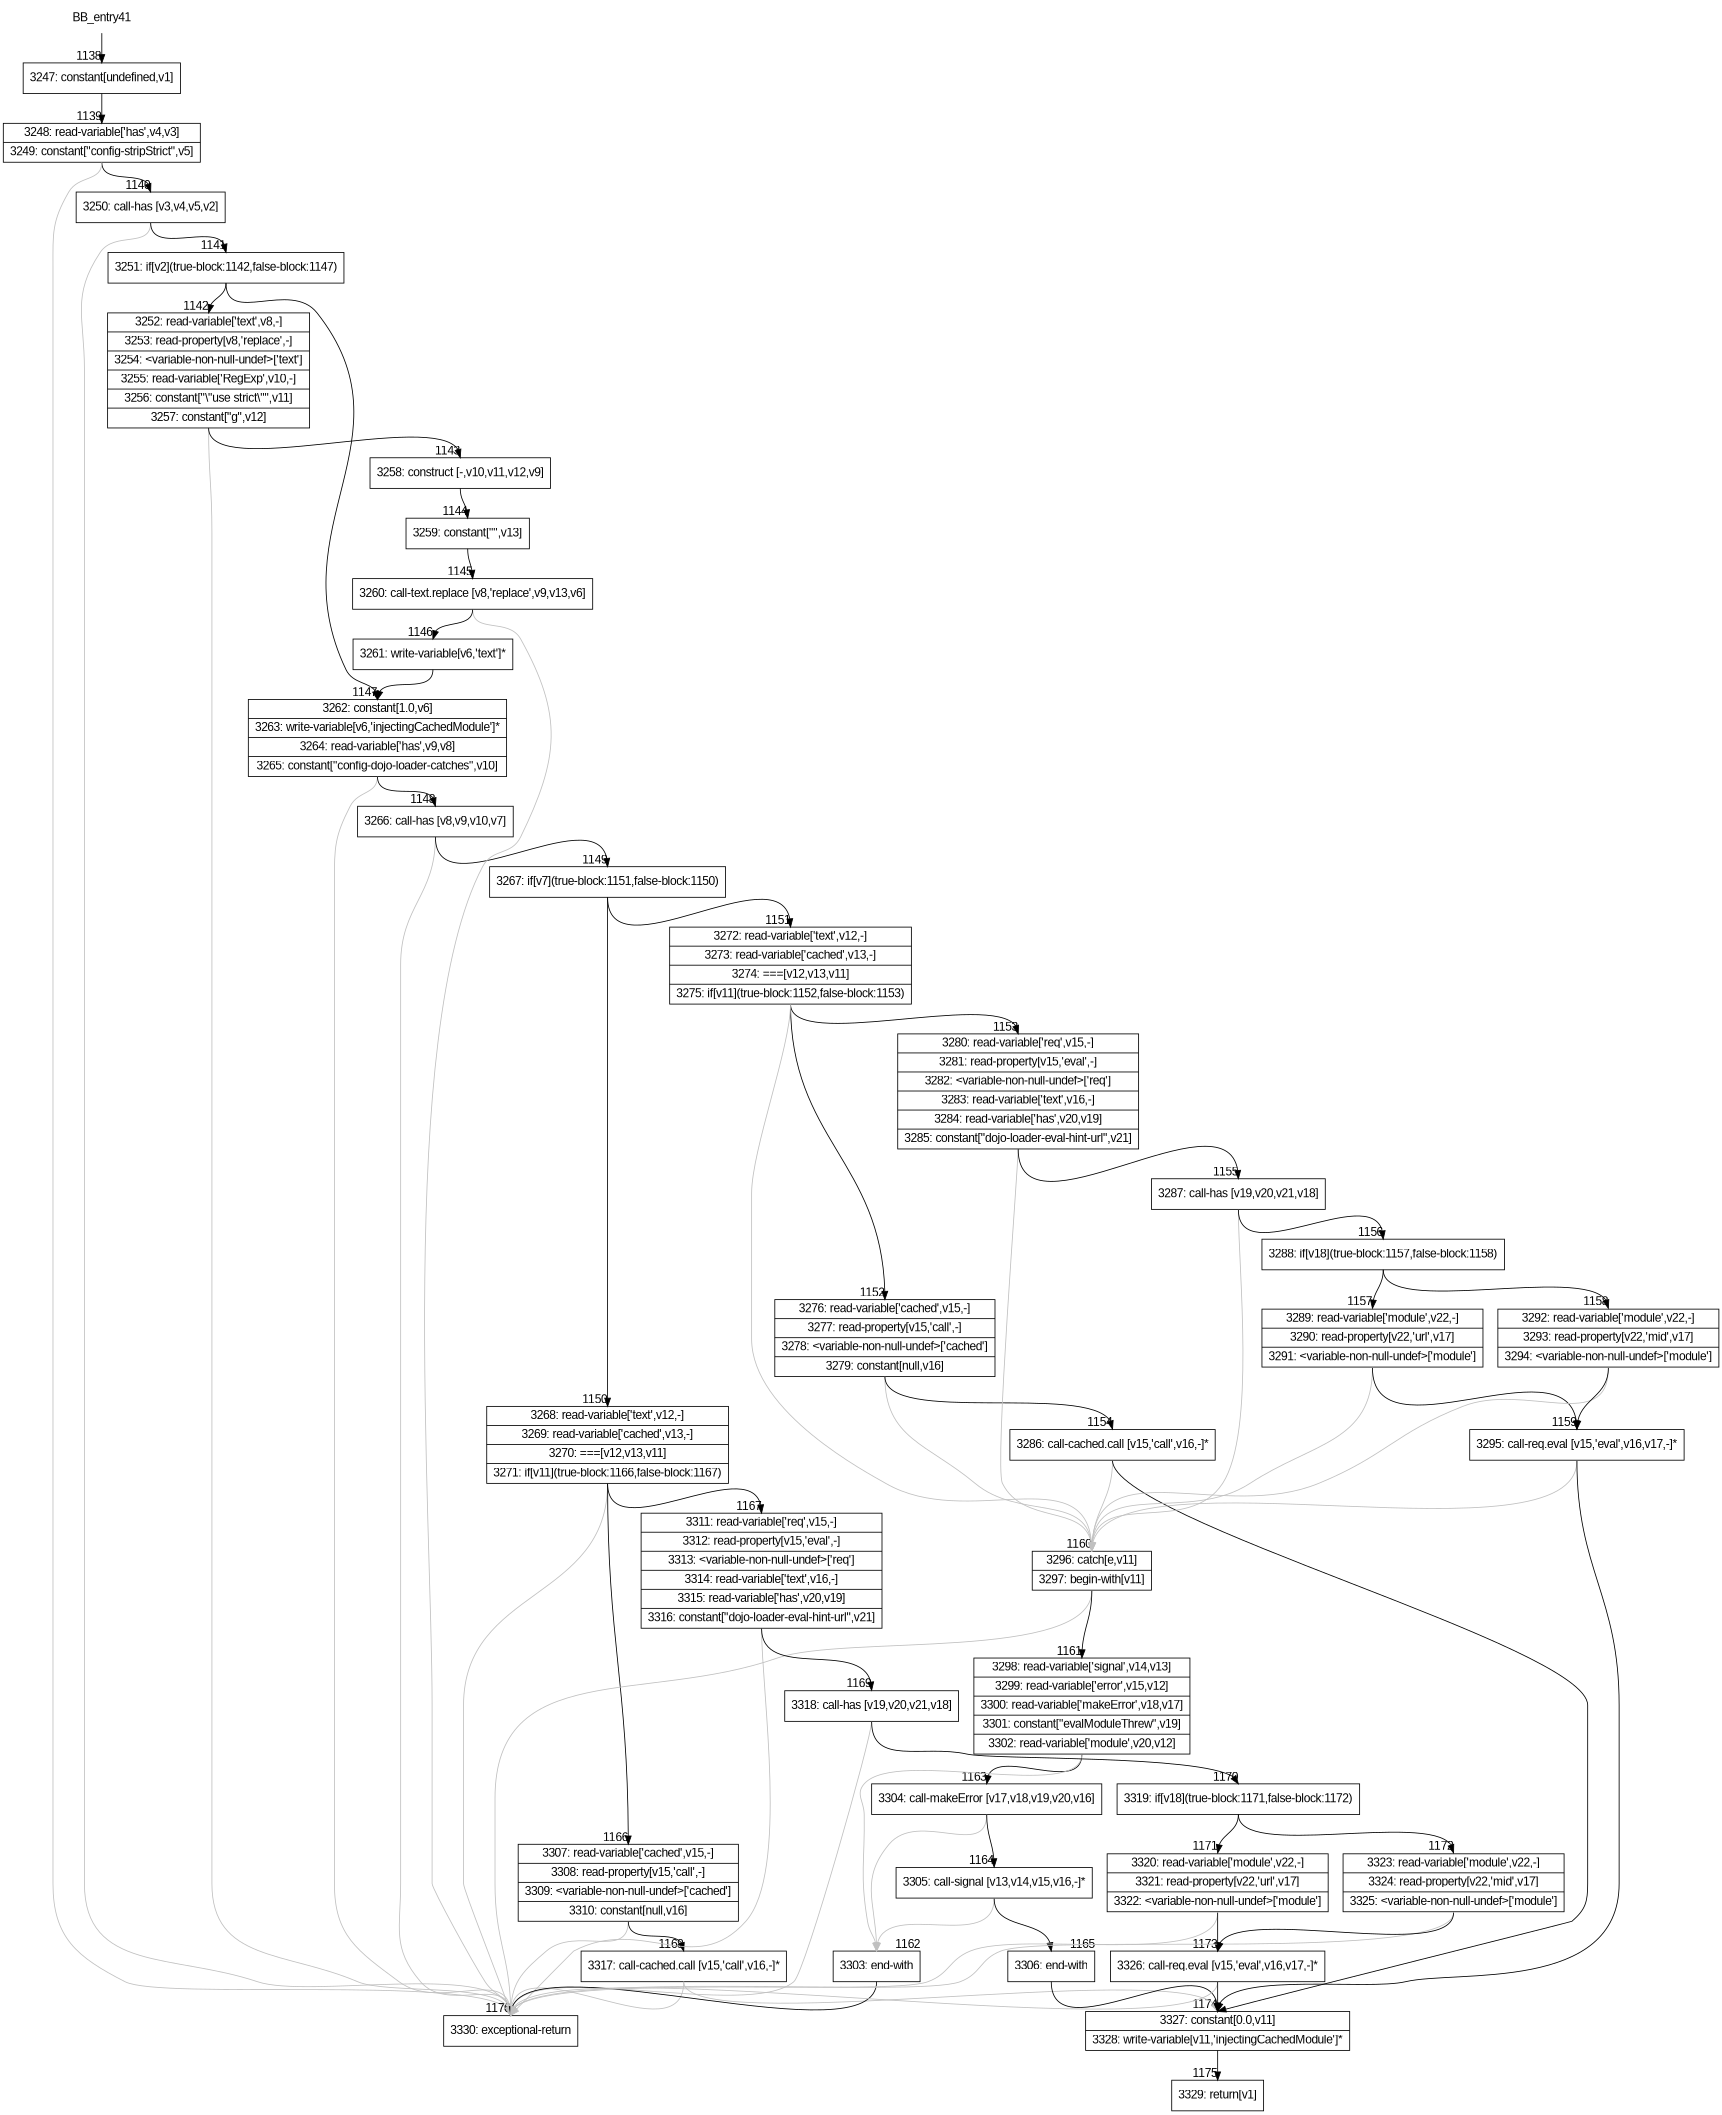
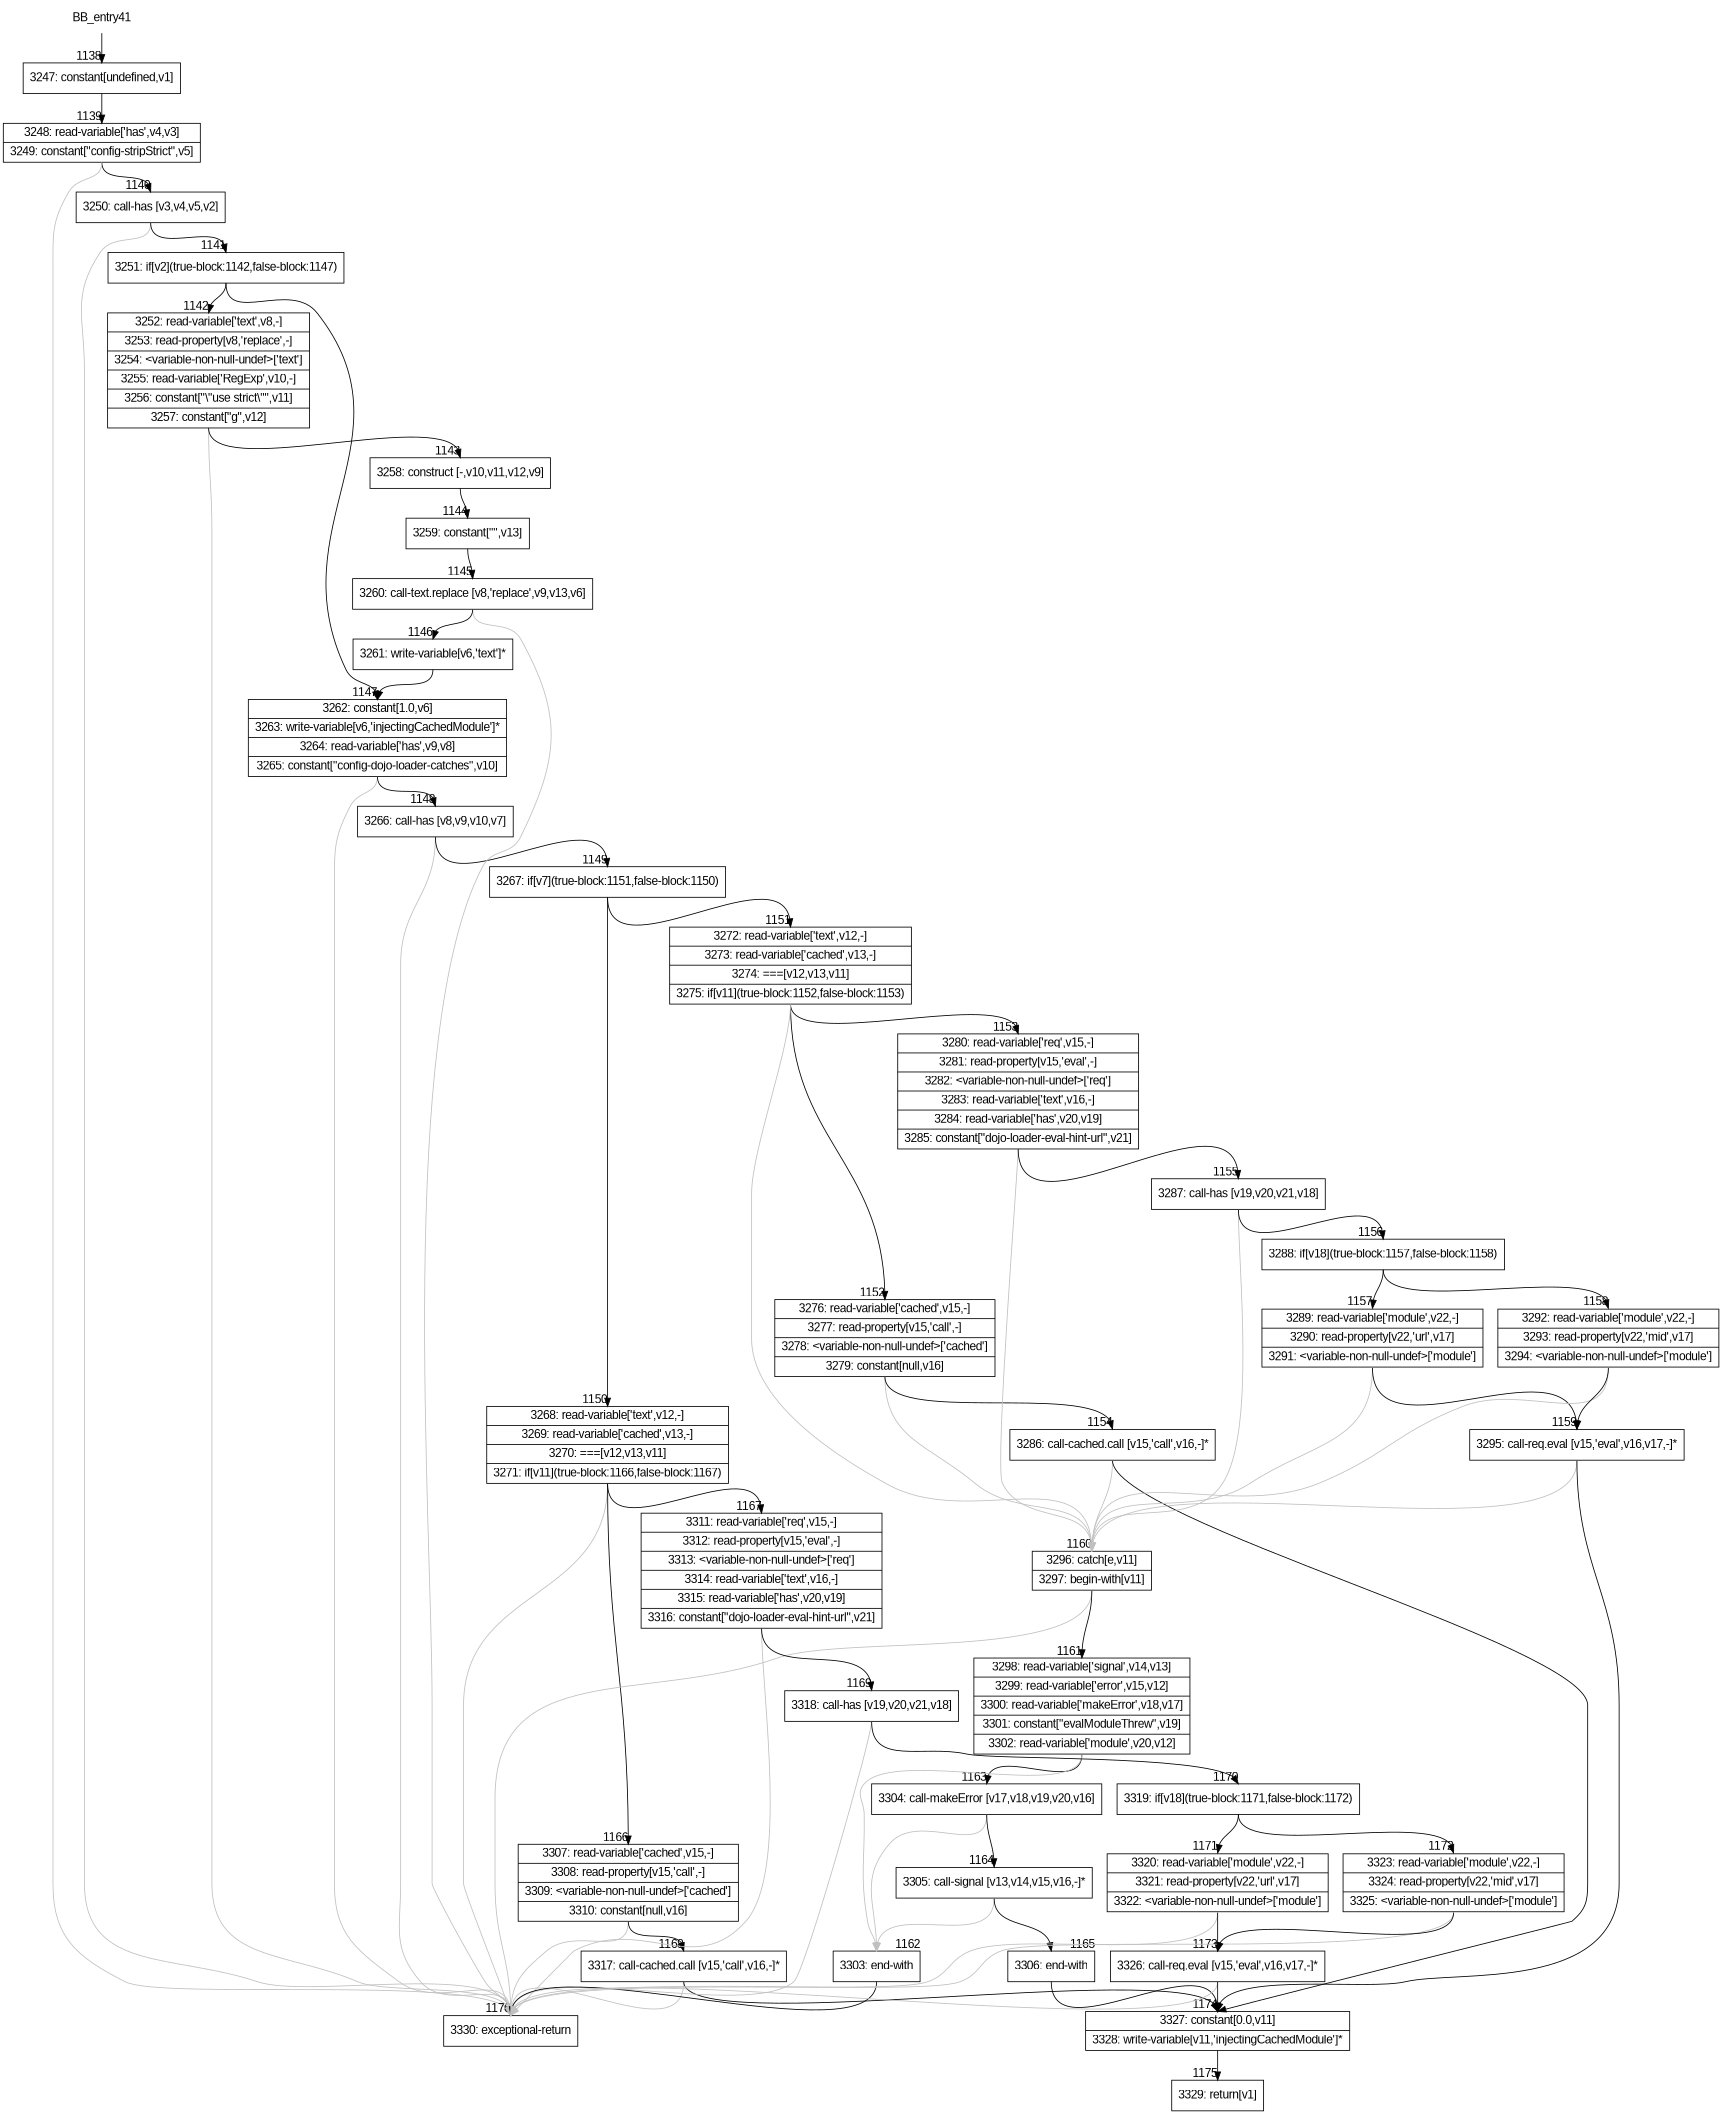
(947, 1997) -> (947, 1997)
